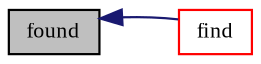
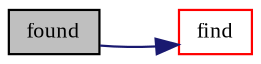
(150, 17) -> (128, 47)
